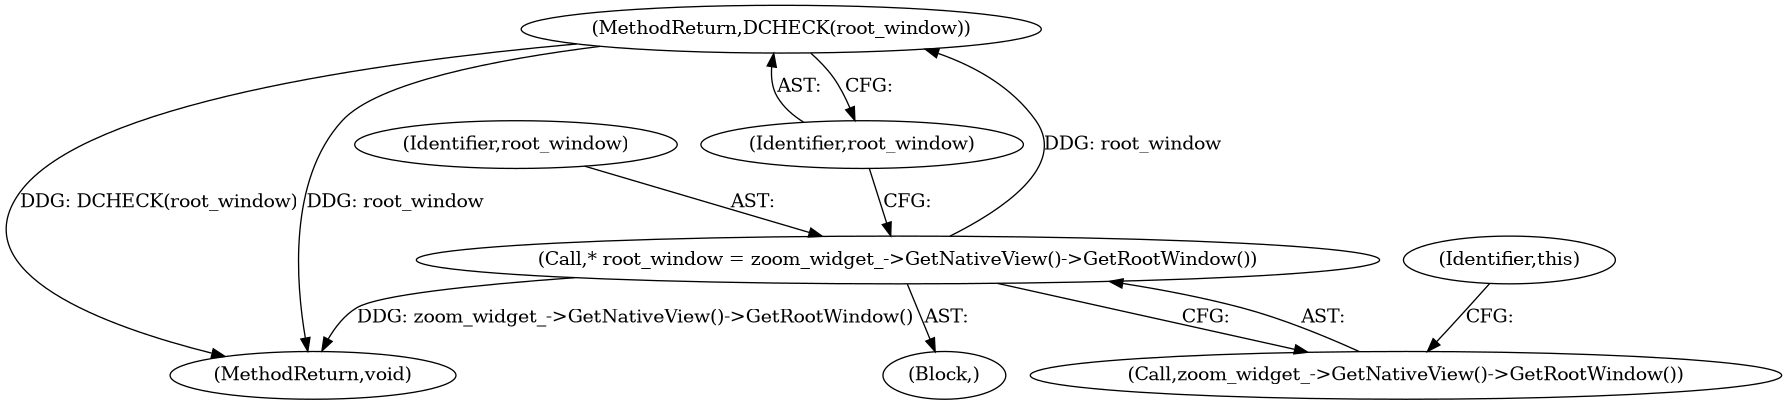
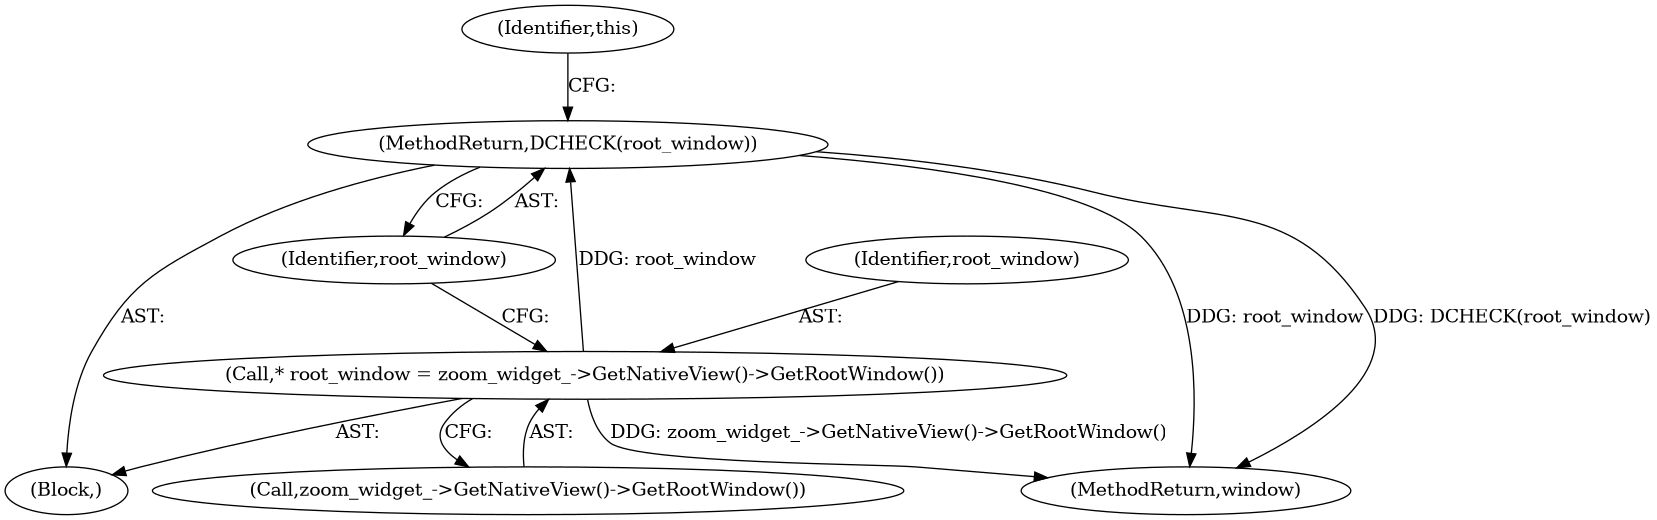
none -> (196, 249)
(1463, 313) -> (568, 80)
(313, 375) -> (1186, 491)
